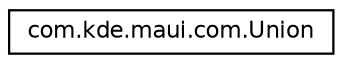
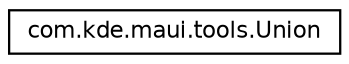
(171, 32) -> (175, 32)
